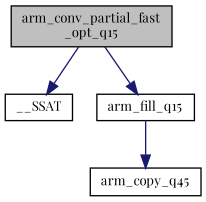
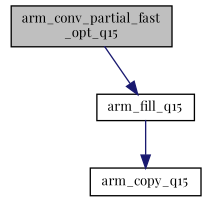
(39, 107) -> none
(146, 182) -> (146, 182)
